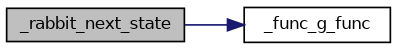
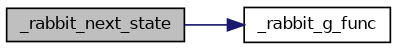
(317, 25) -> (317, 25)
